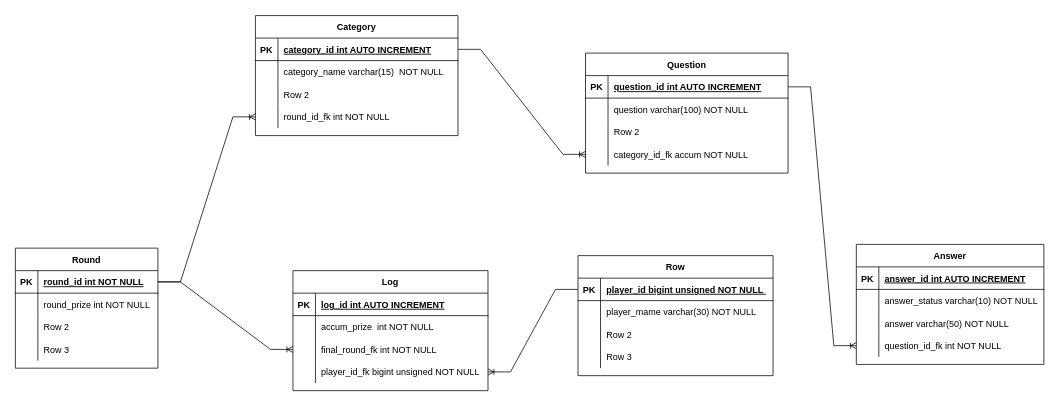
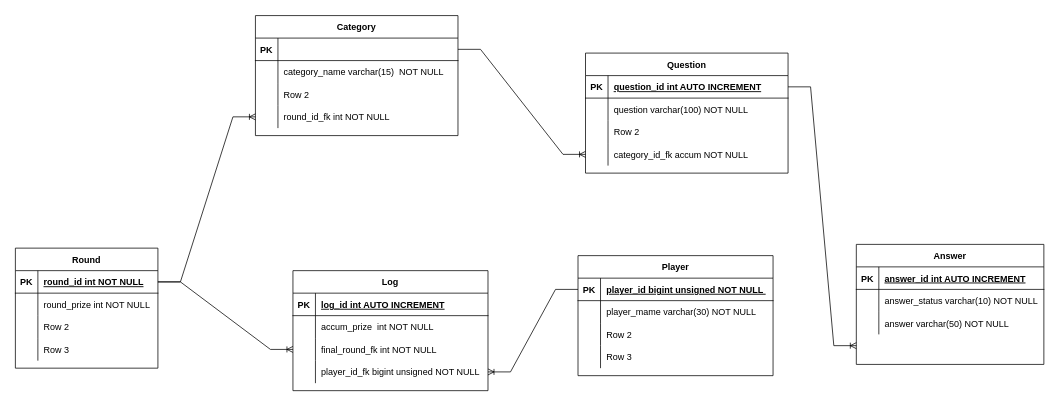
(368, 49) -> none
(675, 267) -> (675, 267)
(961, 345) -> none
